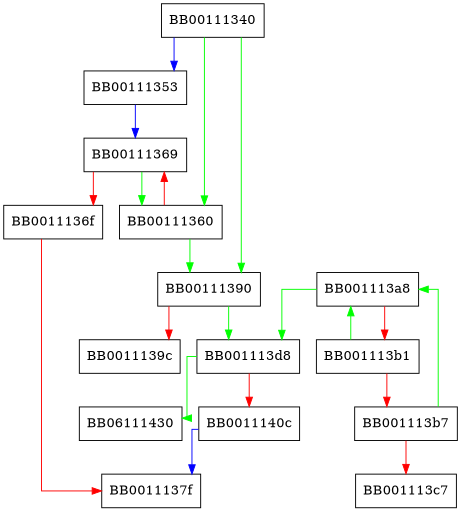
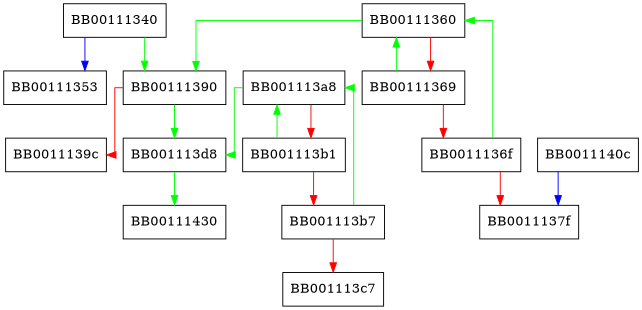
(135, 117) -> none
(204, 117) -> (493, 70)
(249, 385) -> none
(131, 424) -> (175, 222)
